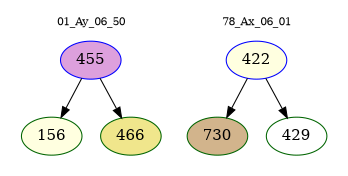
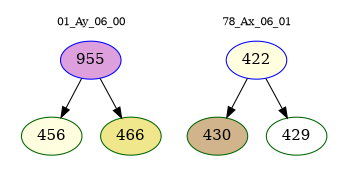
(91, 23) -> (91, 23)
(91, 60) -> (91, 60)
(52, 136) -> (52, 136)
(217, 136) -> (217, 136)
